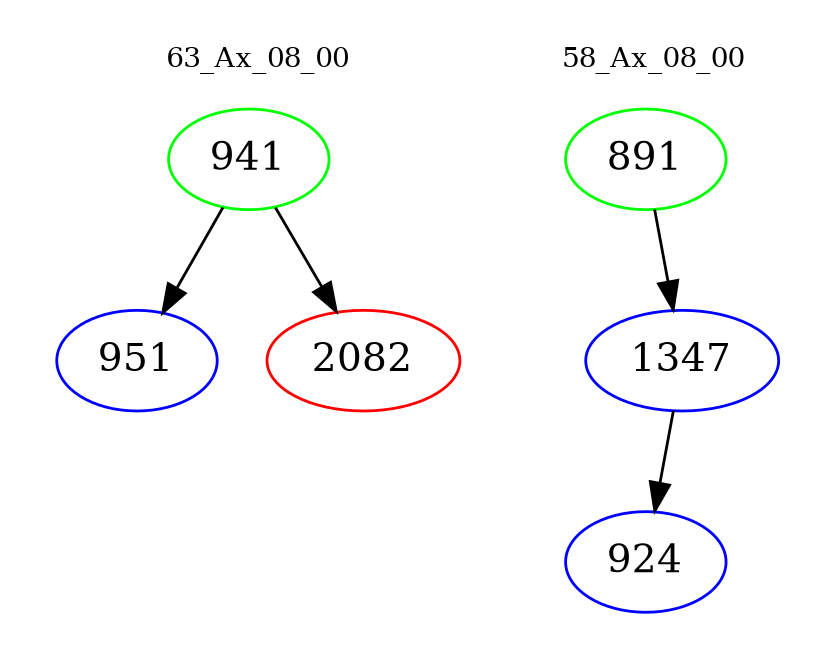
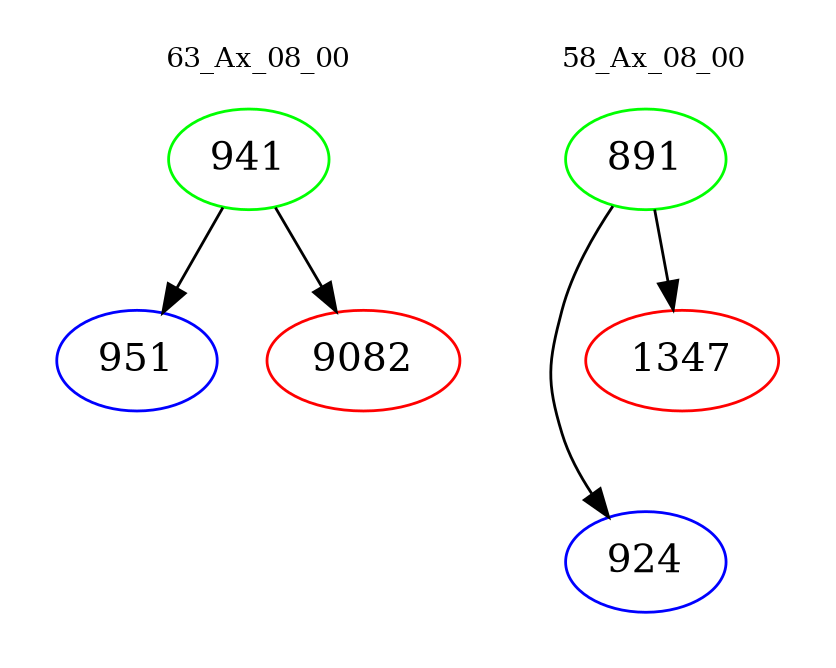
(363, 361) -> (363, 361)
(682, 361) -> (682, 361)
(667, 447) -> (553, 348)
